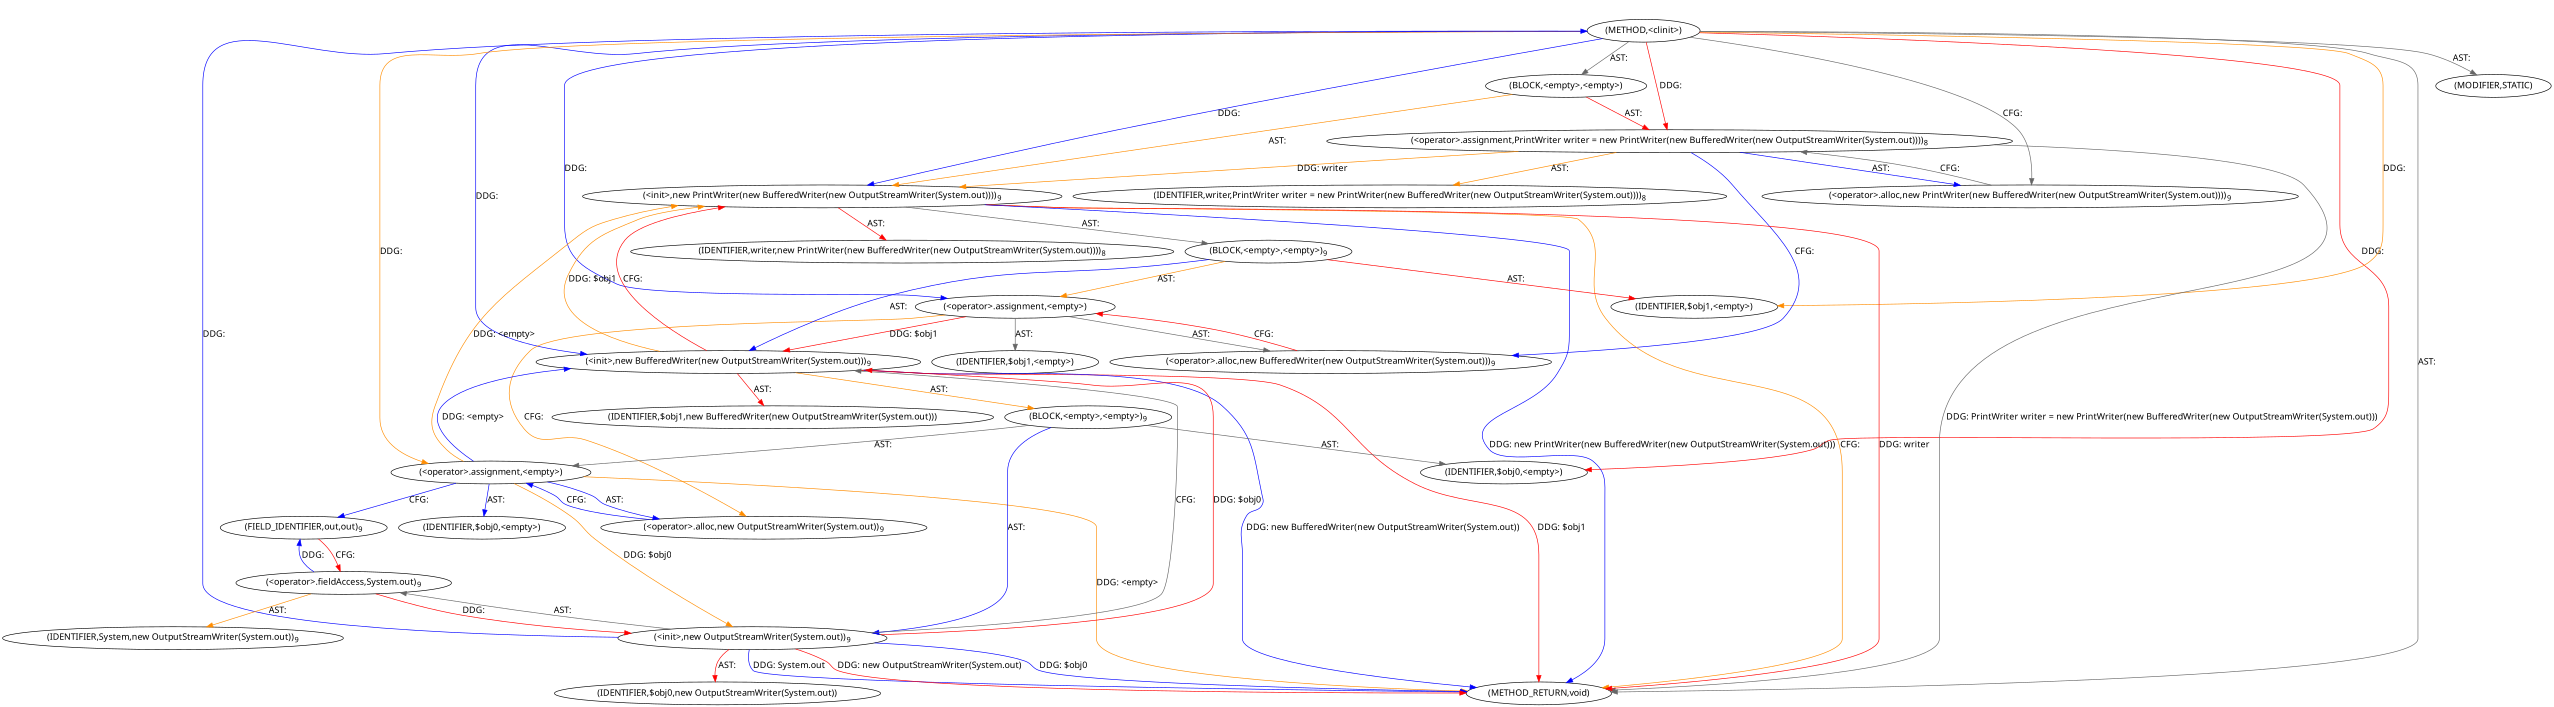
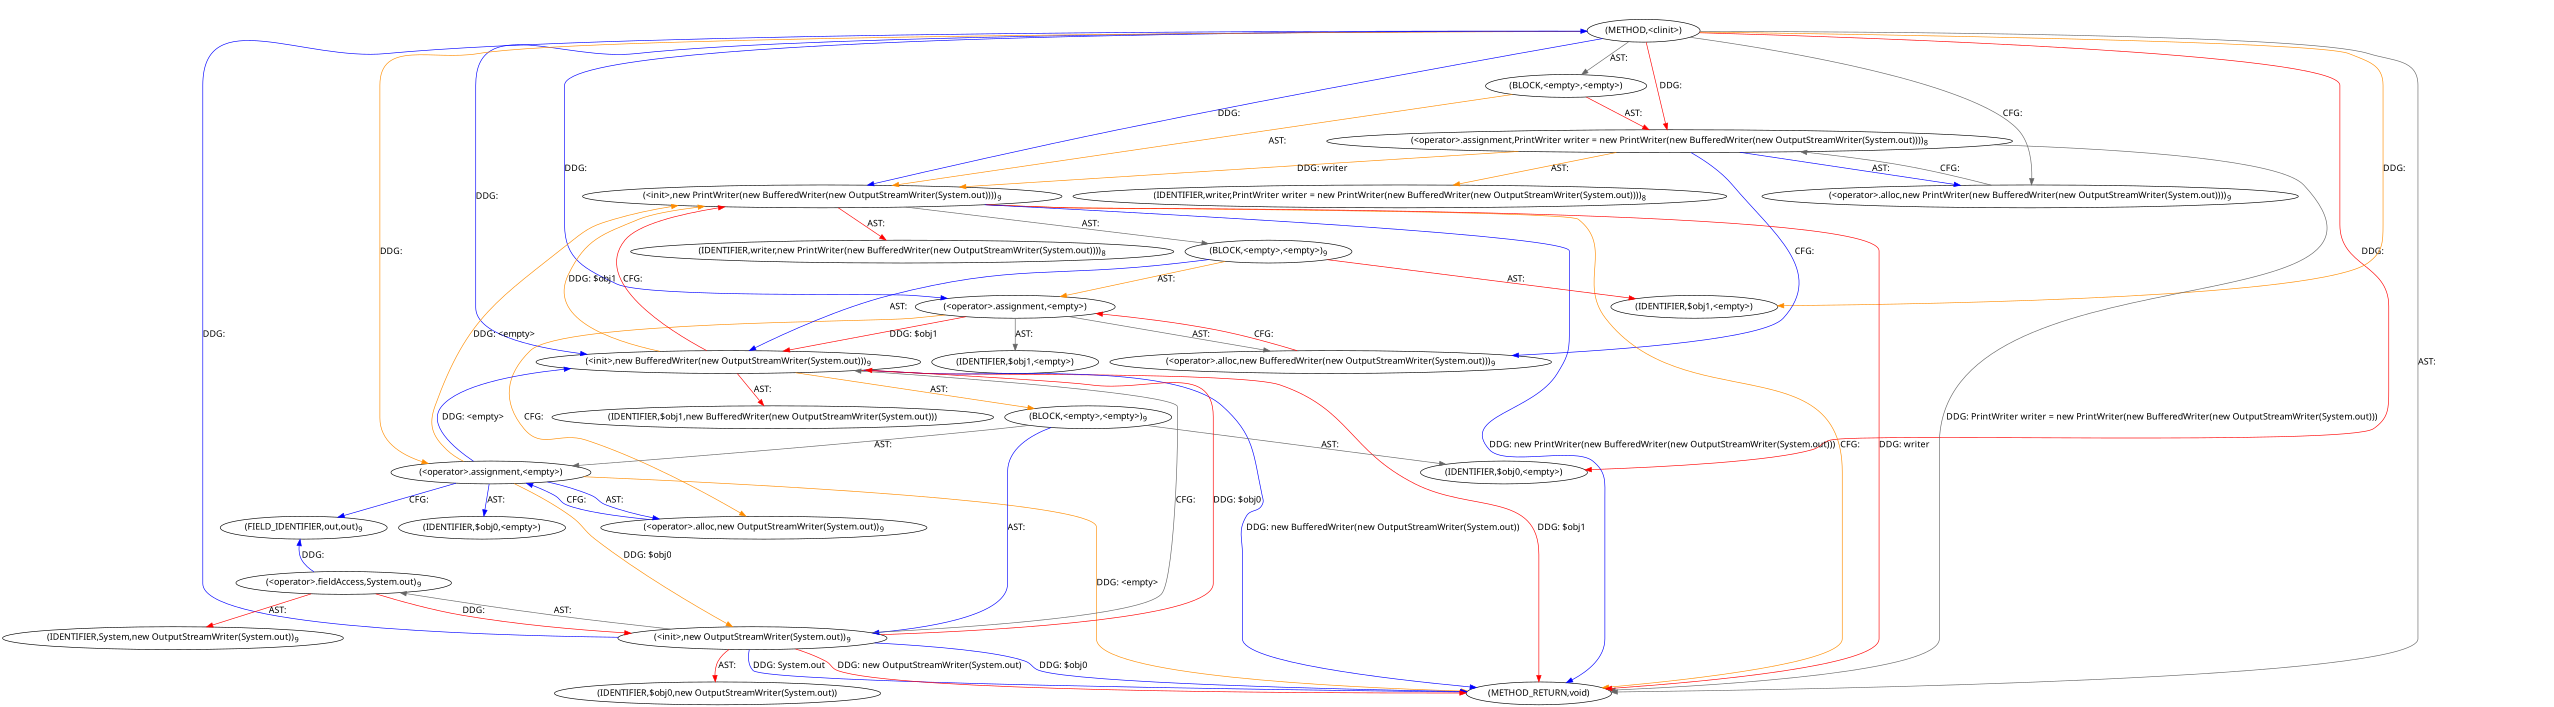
(2494, 86) -> none
(330, 551) -> none
(264, 609) -> (264, 609)
